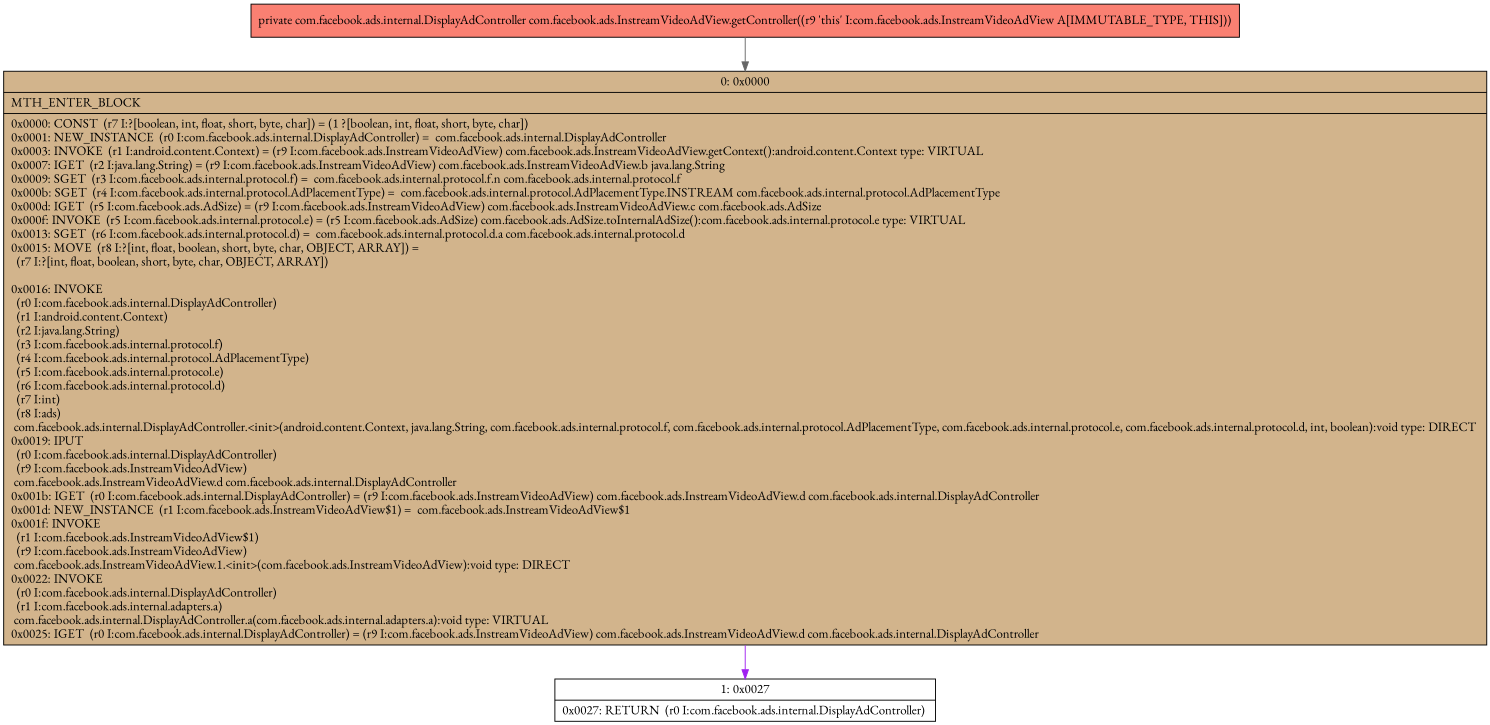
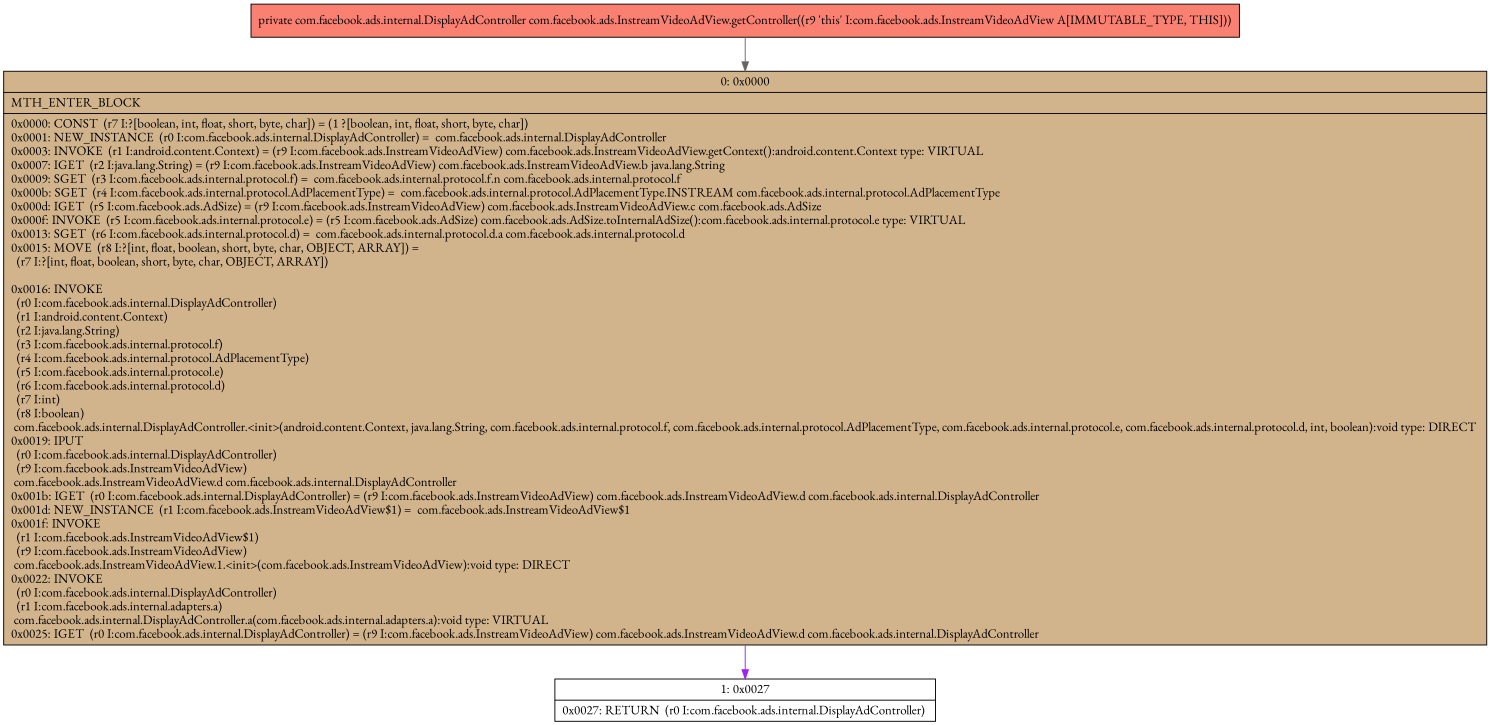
(36, 413) -> (48, 413)
